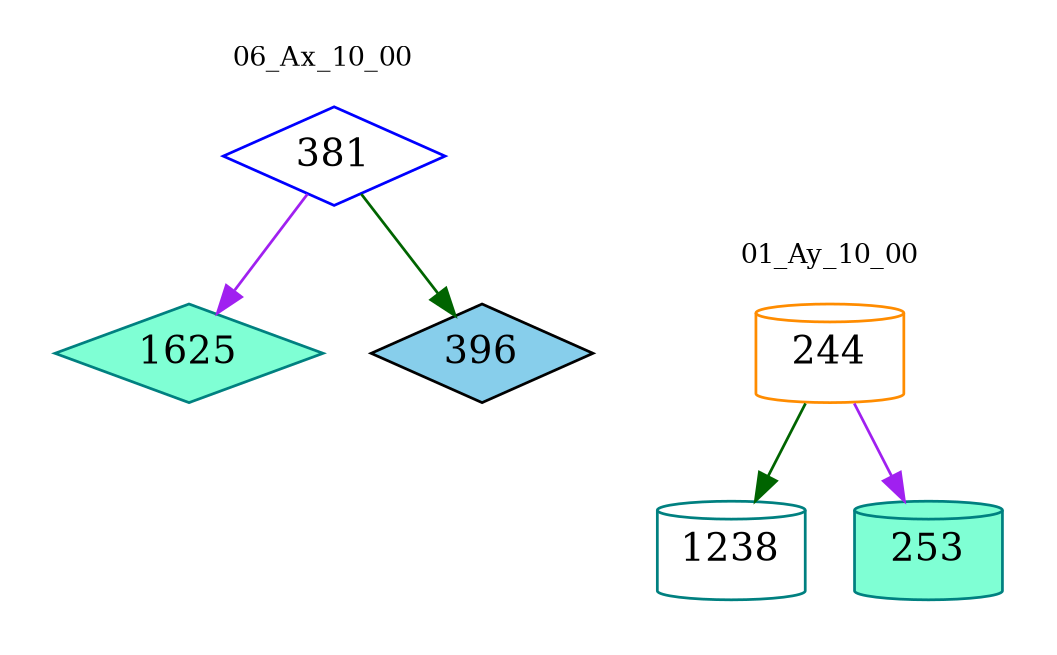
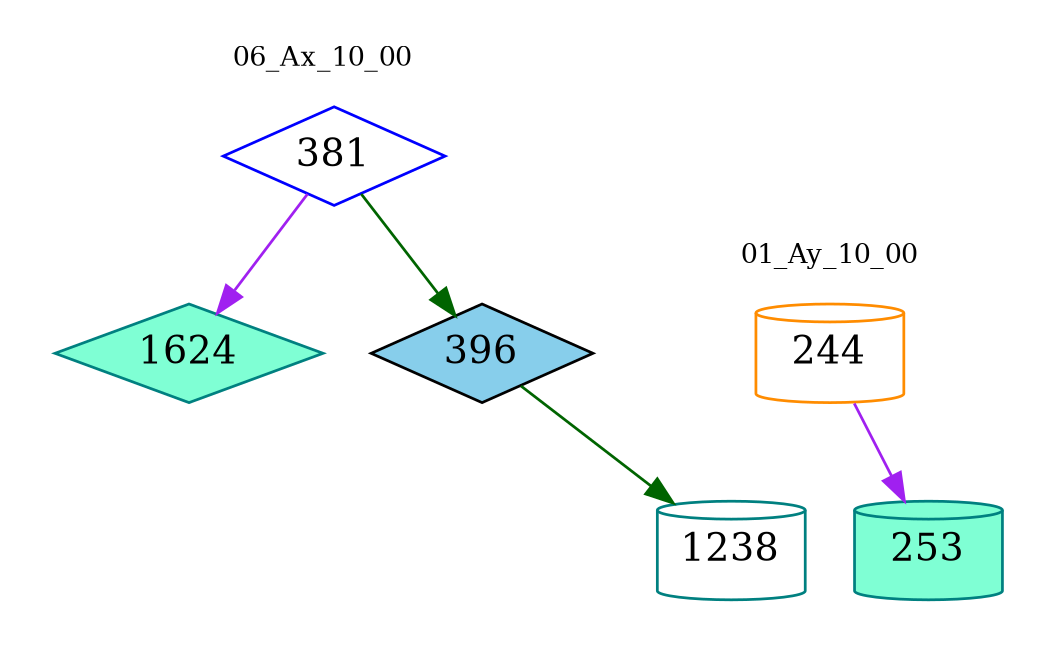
(189, 353) -> (189, 353)
(787, 440) -> (593, 441)
